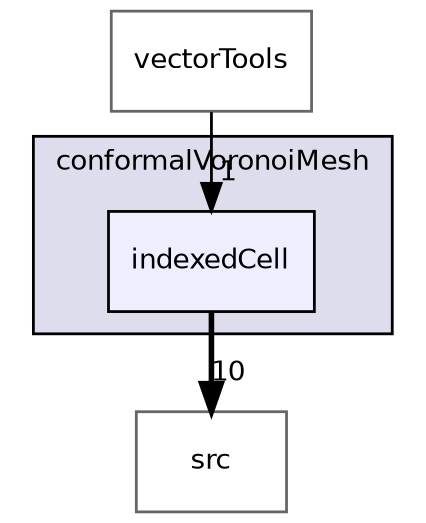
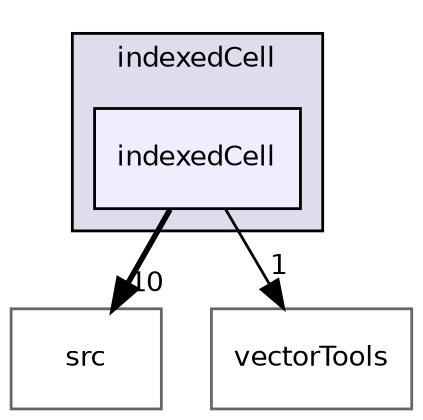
(211, 153) -> (249, 249)
(213, 163) -> (198, 60)
